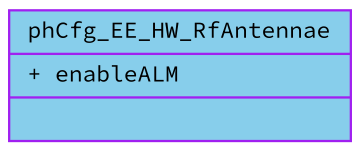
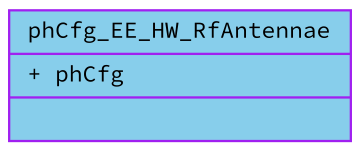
(104, 75) -> (77, 75)
